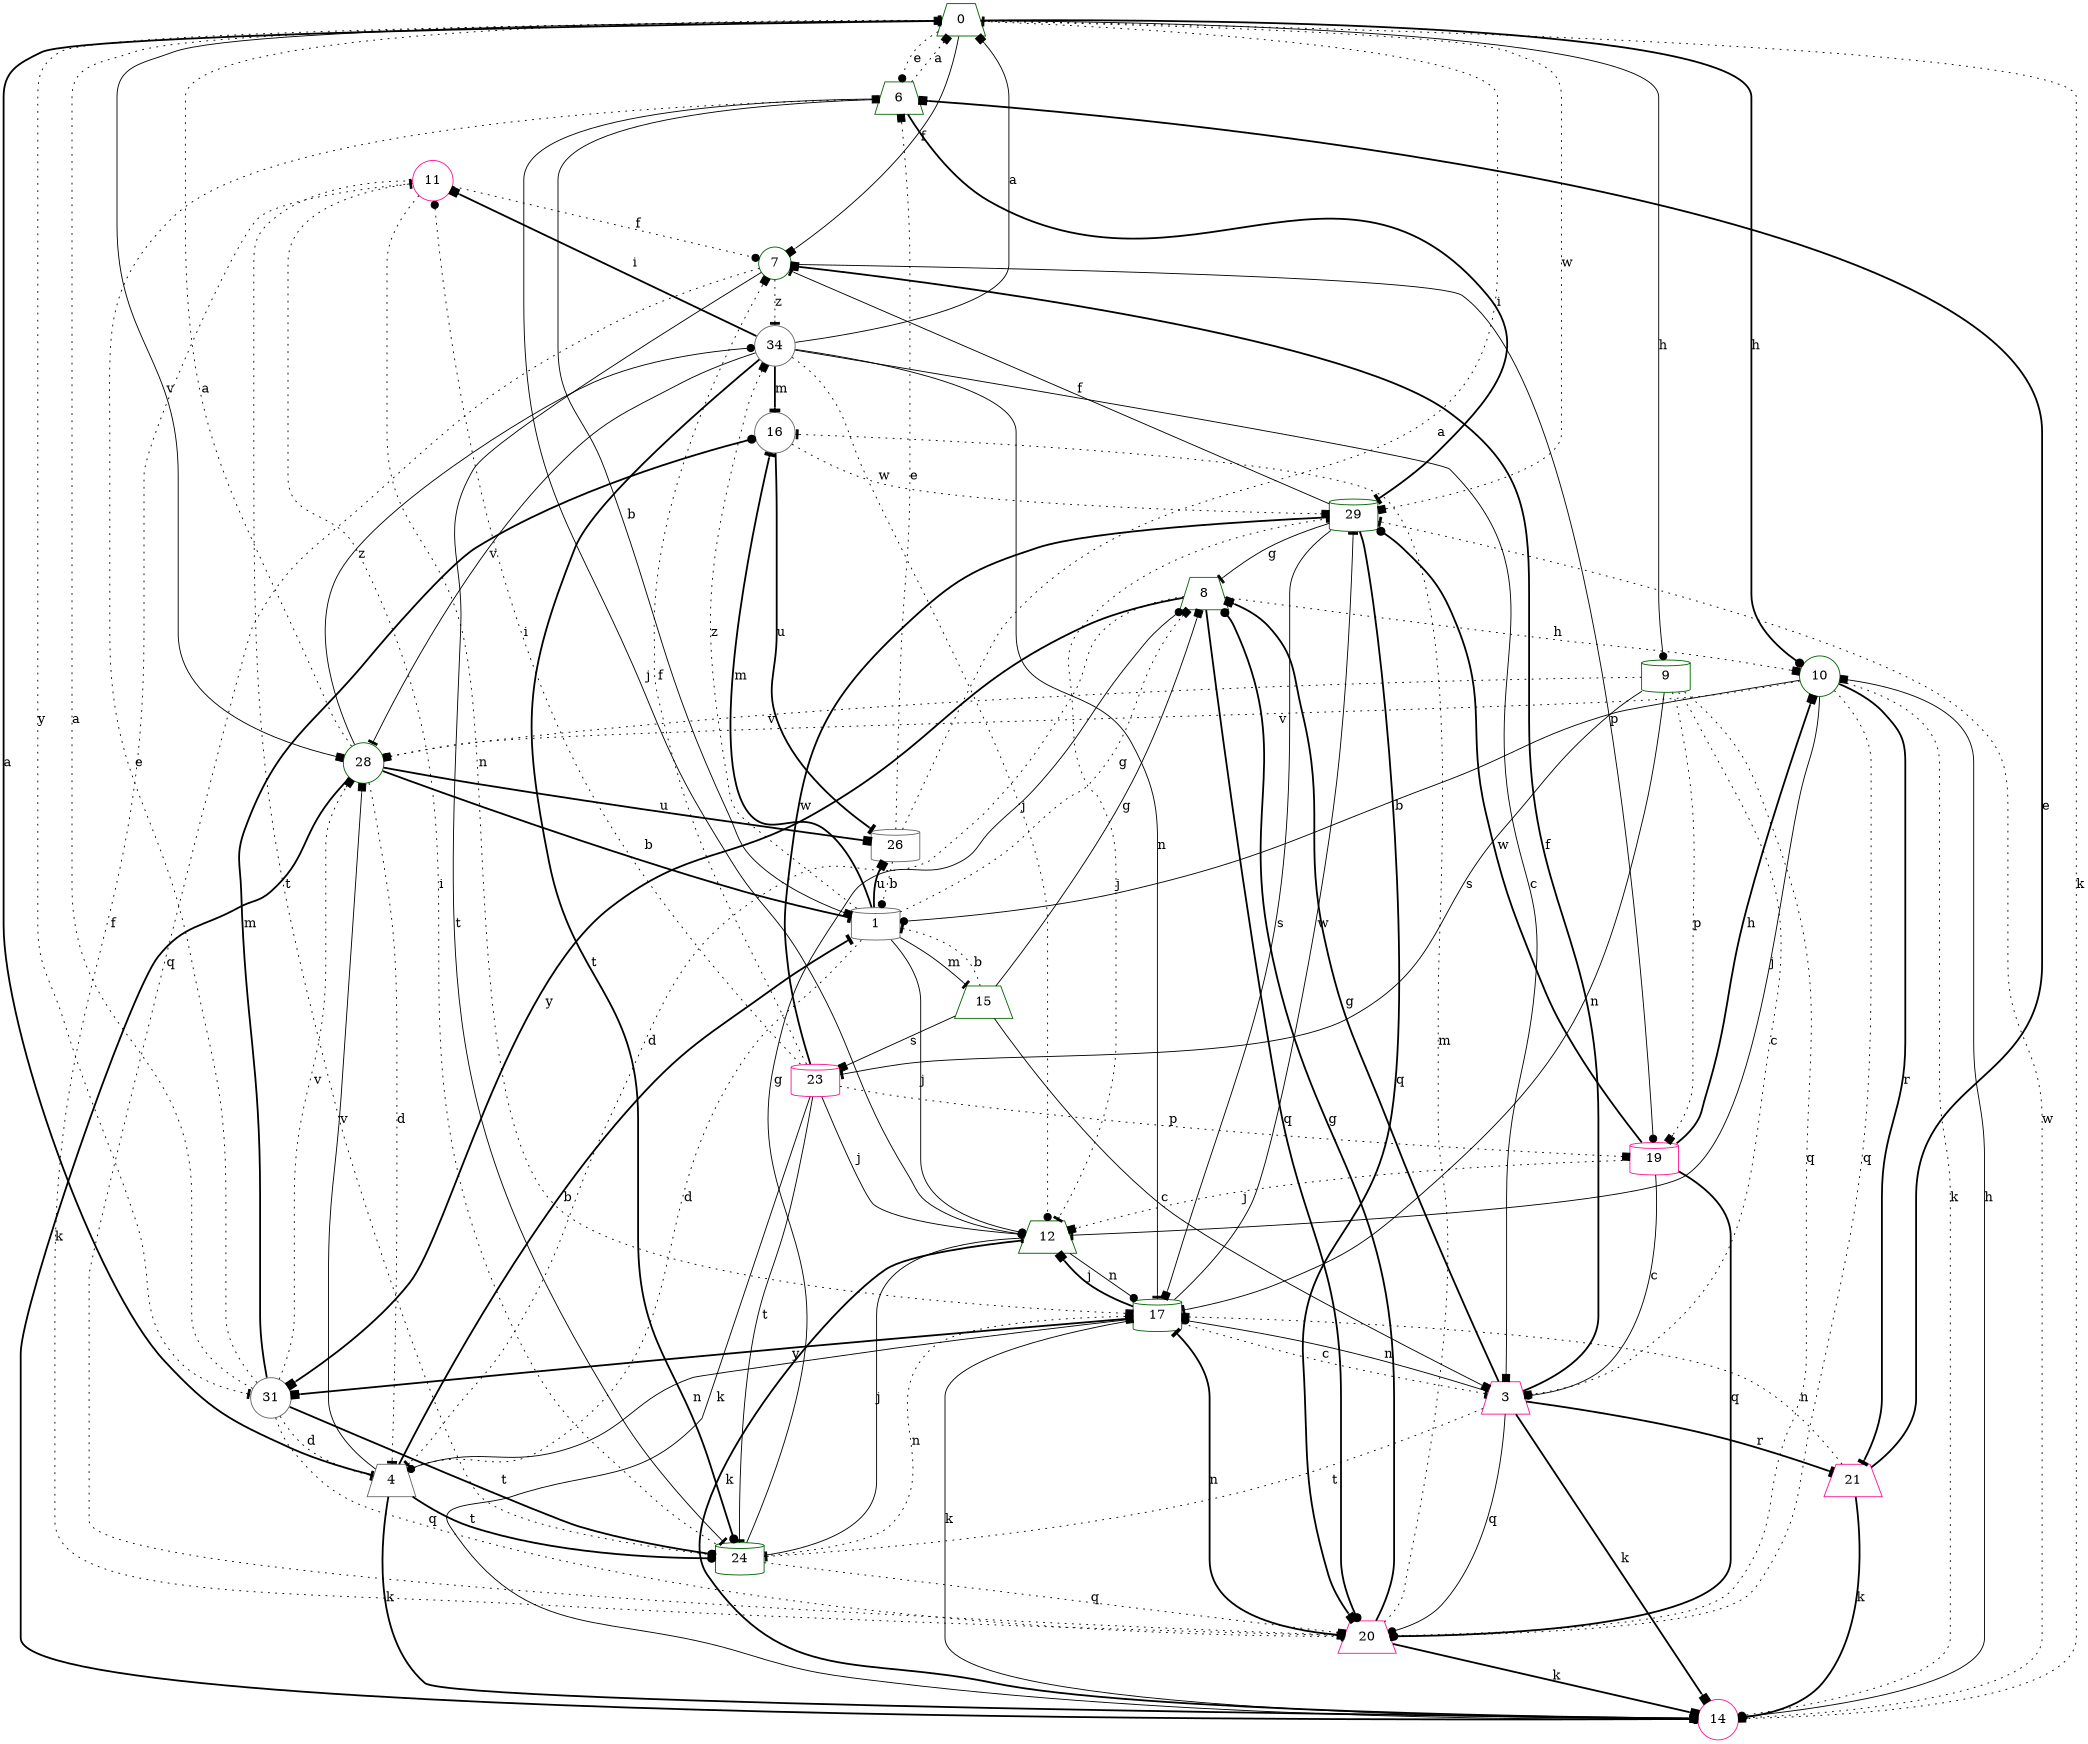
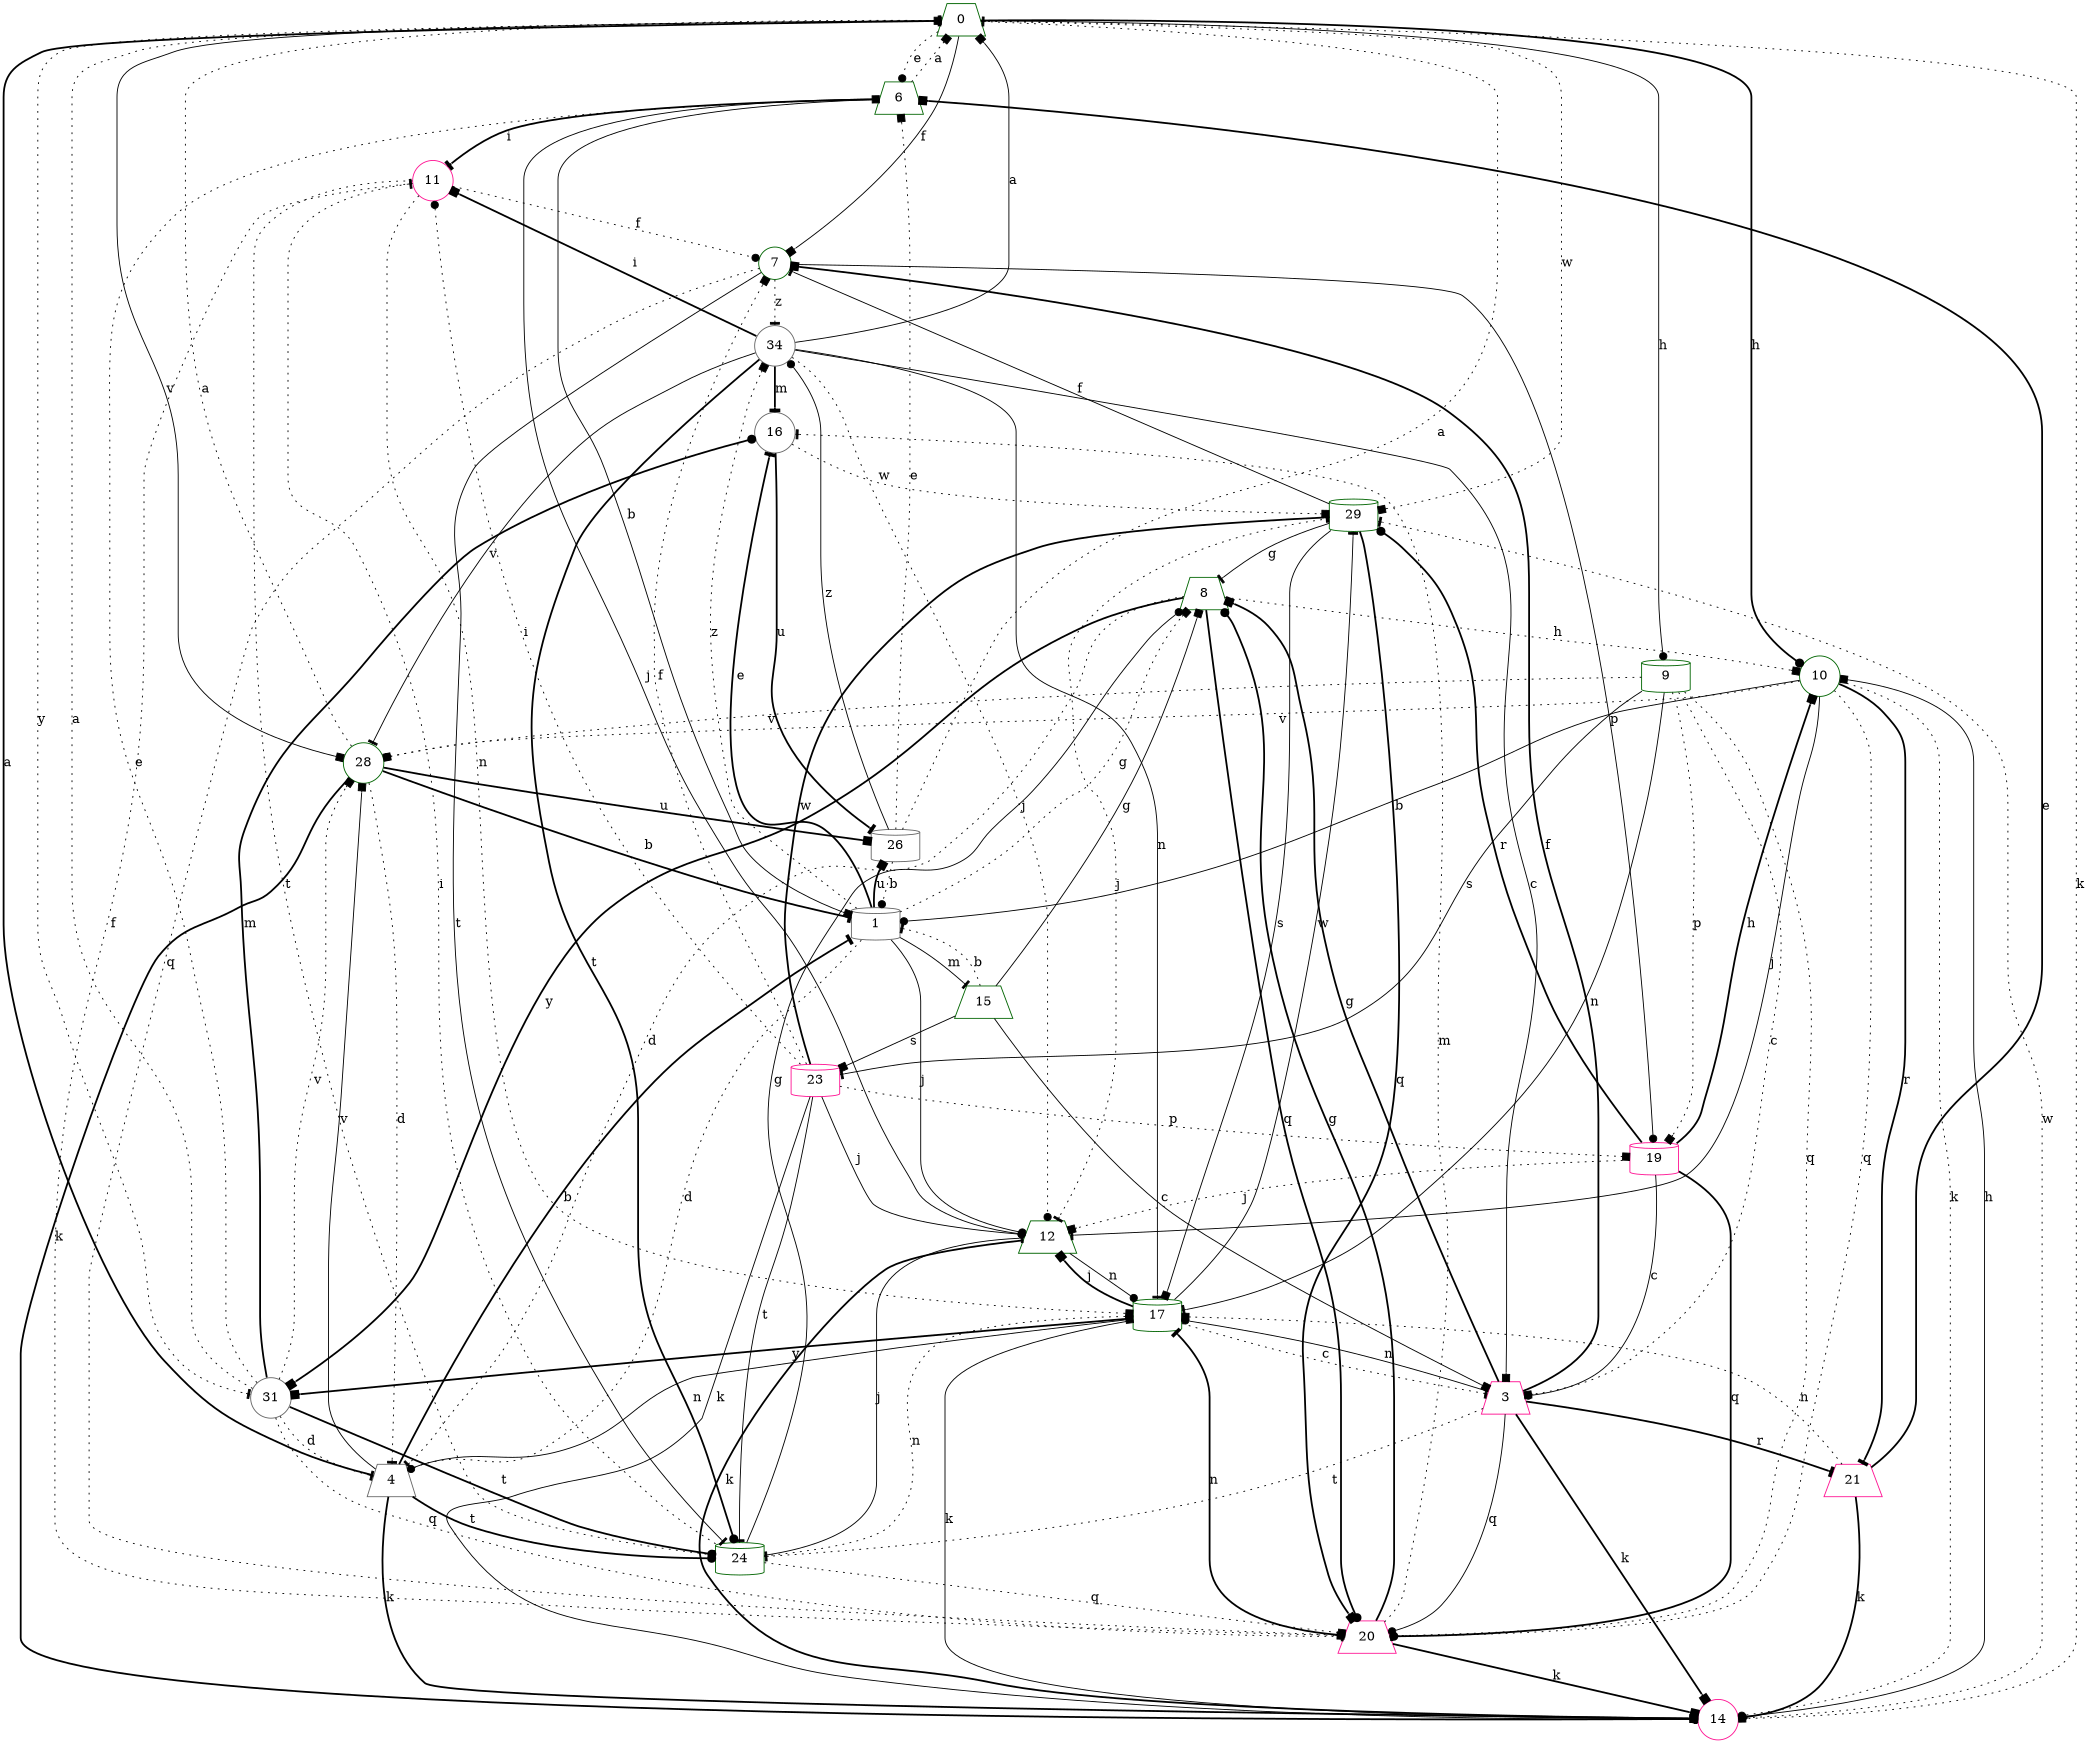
(1316, 219) -> (660, 109)
(448, 470) -> (823, 600)
(741, 676) -> (741, 676)
(1503, 846) -> (1503, 846)
